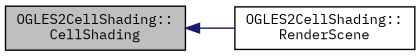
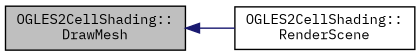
(95, 28) -> (95, 28)
